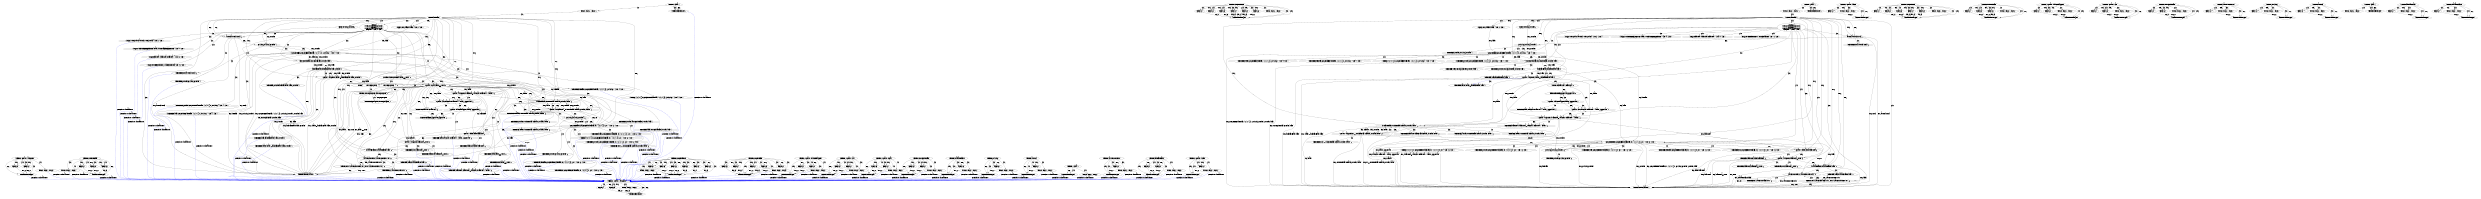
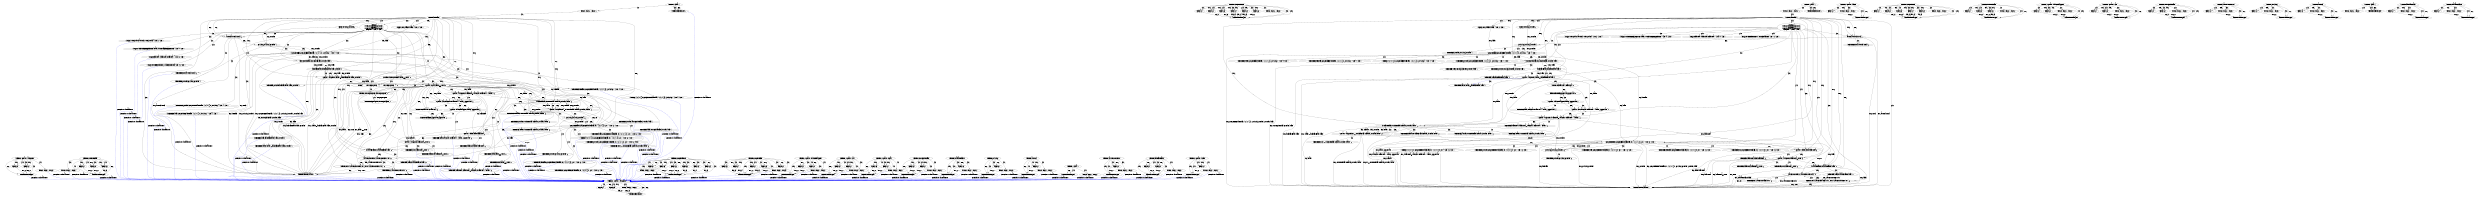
(299, 75) -> (340, 84)
